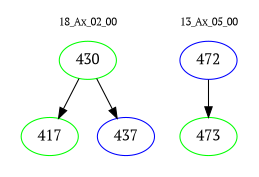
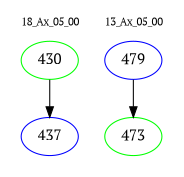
(88, 23) -> (50, 23)
(208, 60) -> (133, 60)
(50, 137) -> none
